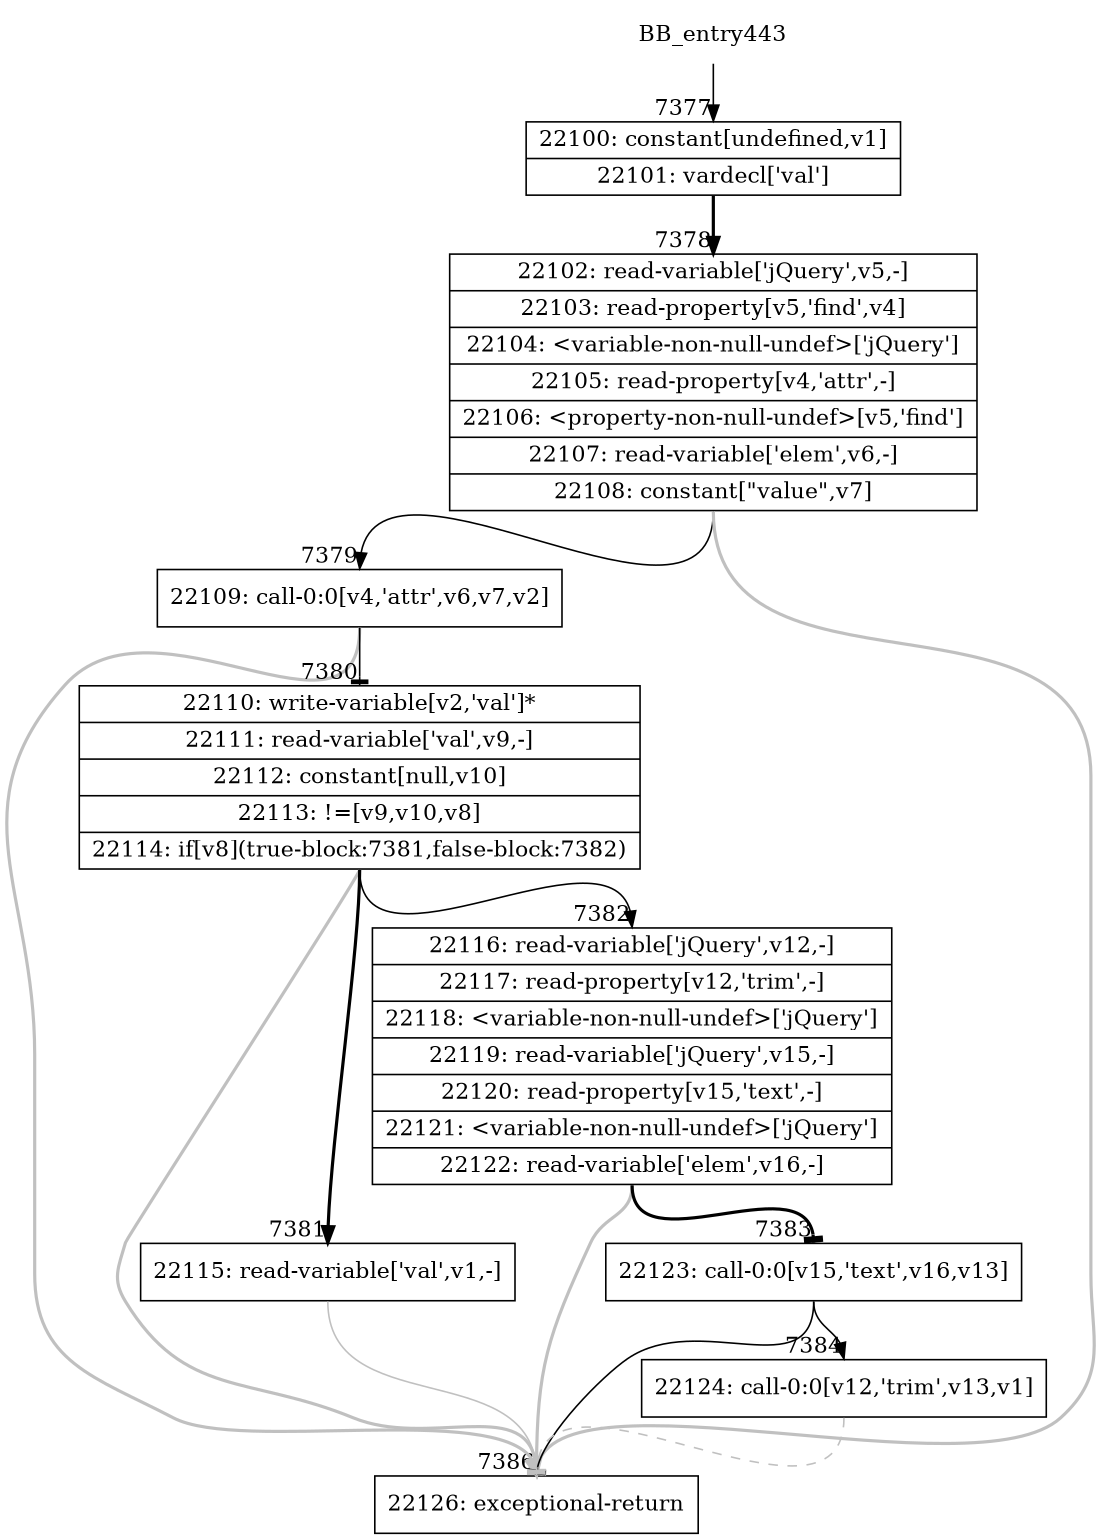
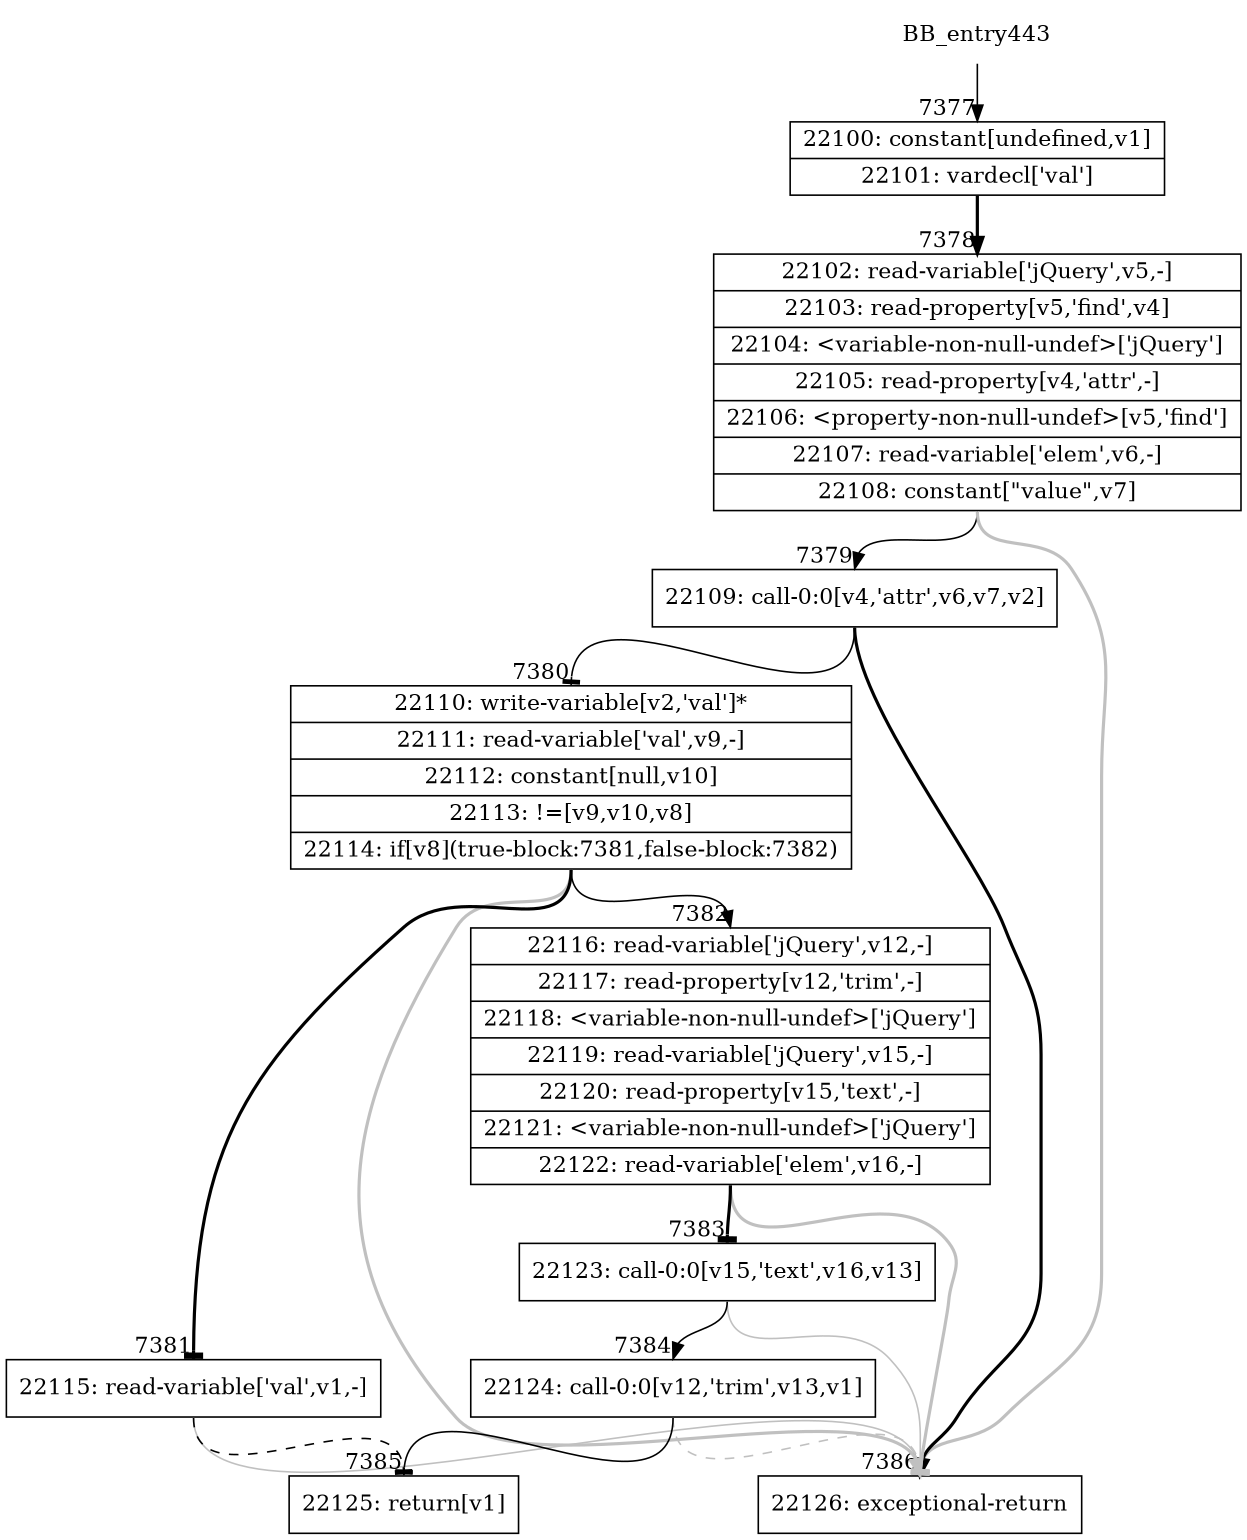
(345, 1048) -> (298, 1032)
(35, 1092) -> (1041, 1042)
(661, 1345) -> (858, 1341)
none -> (404, 1505)
